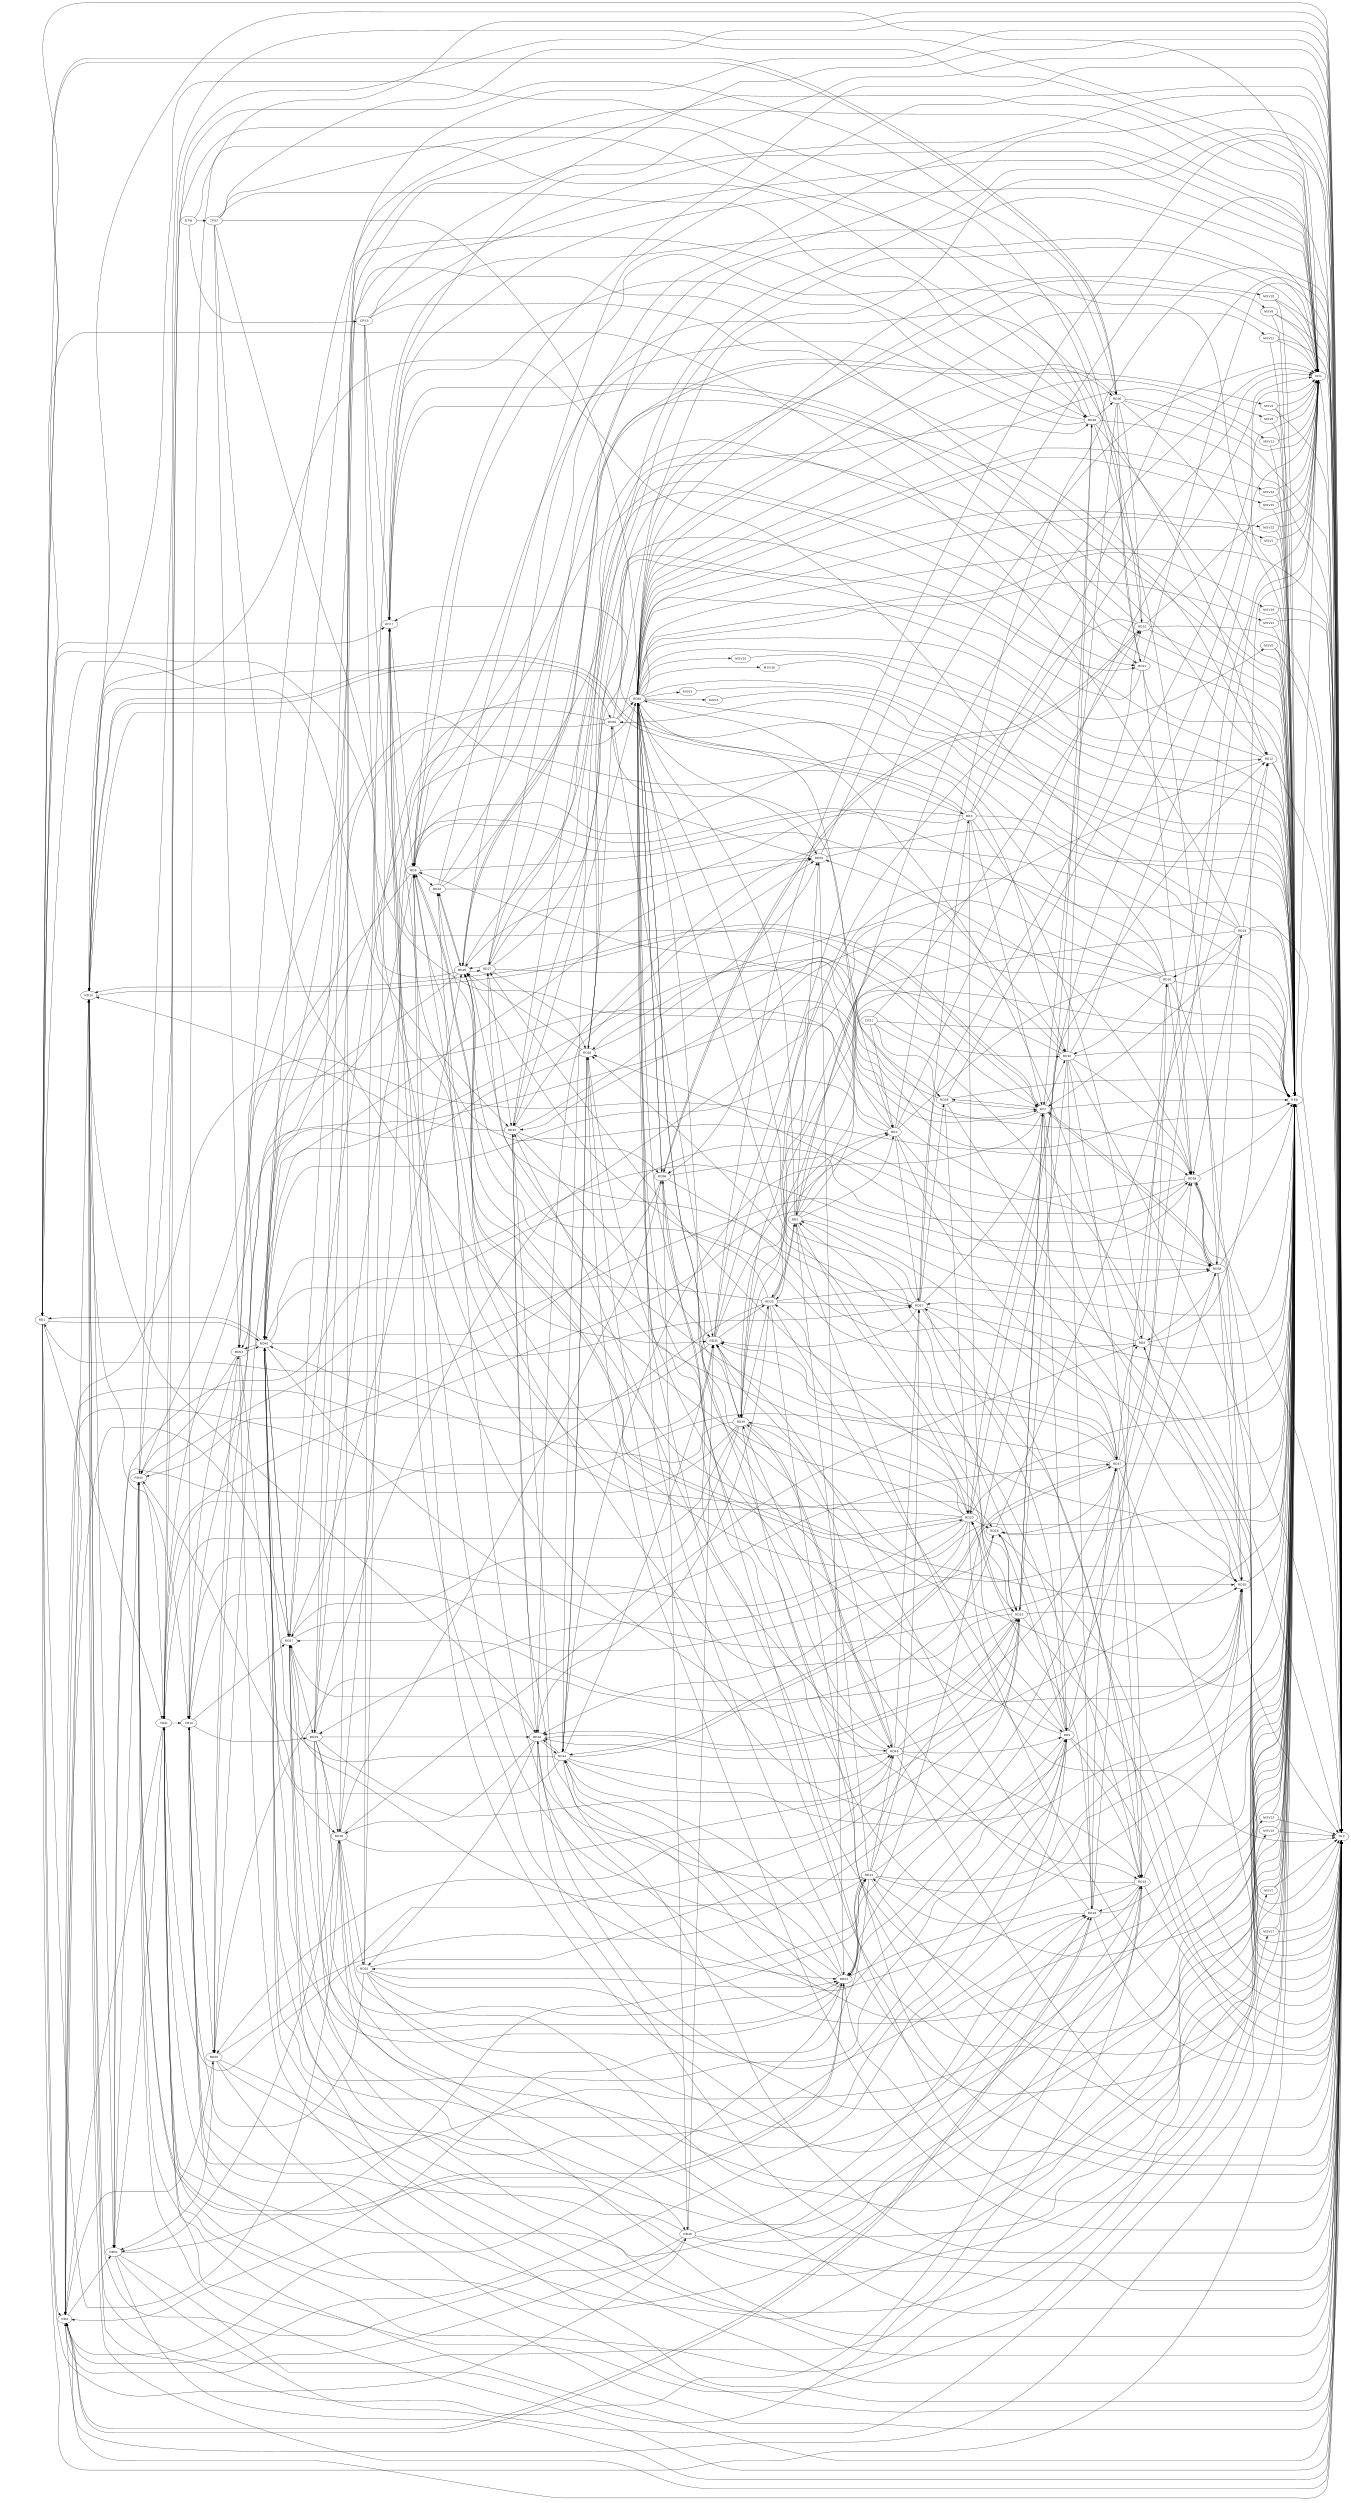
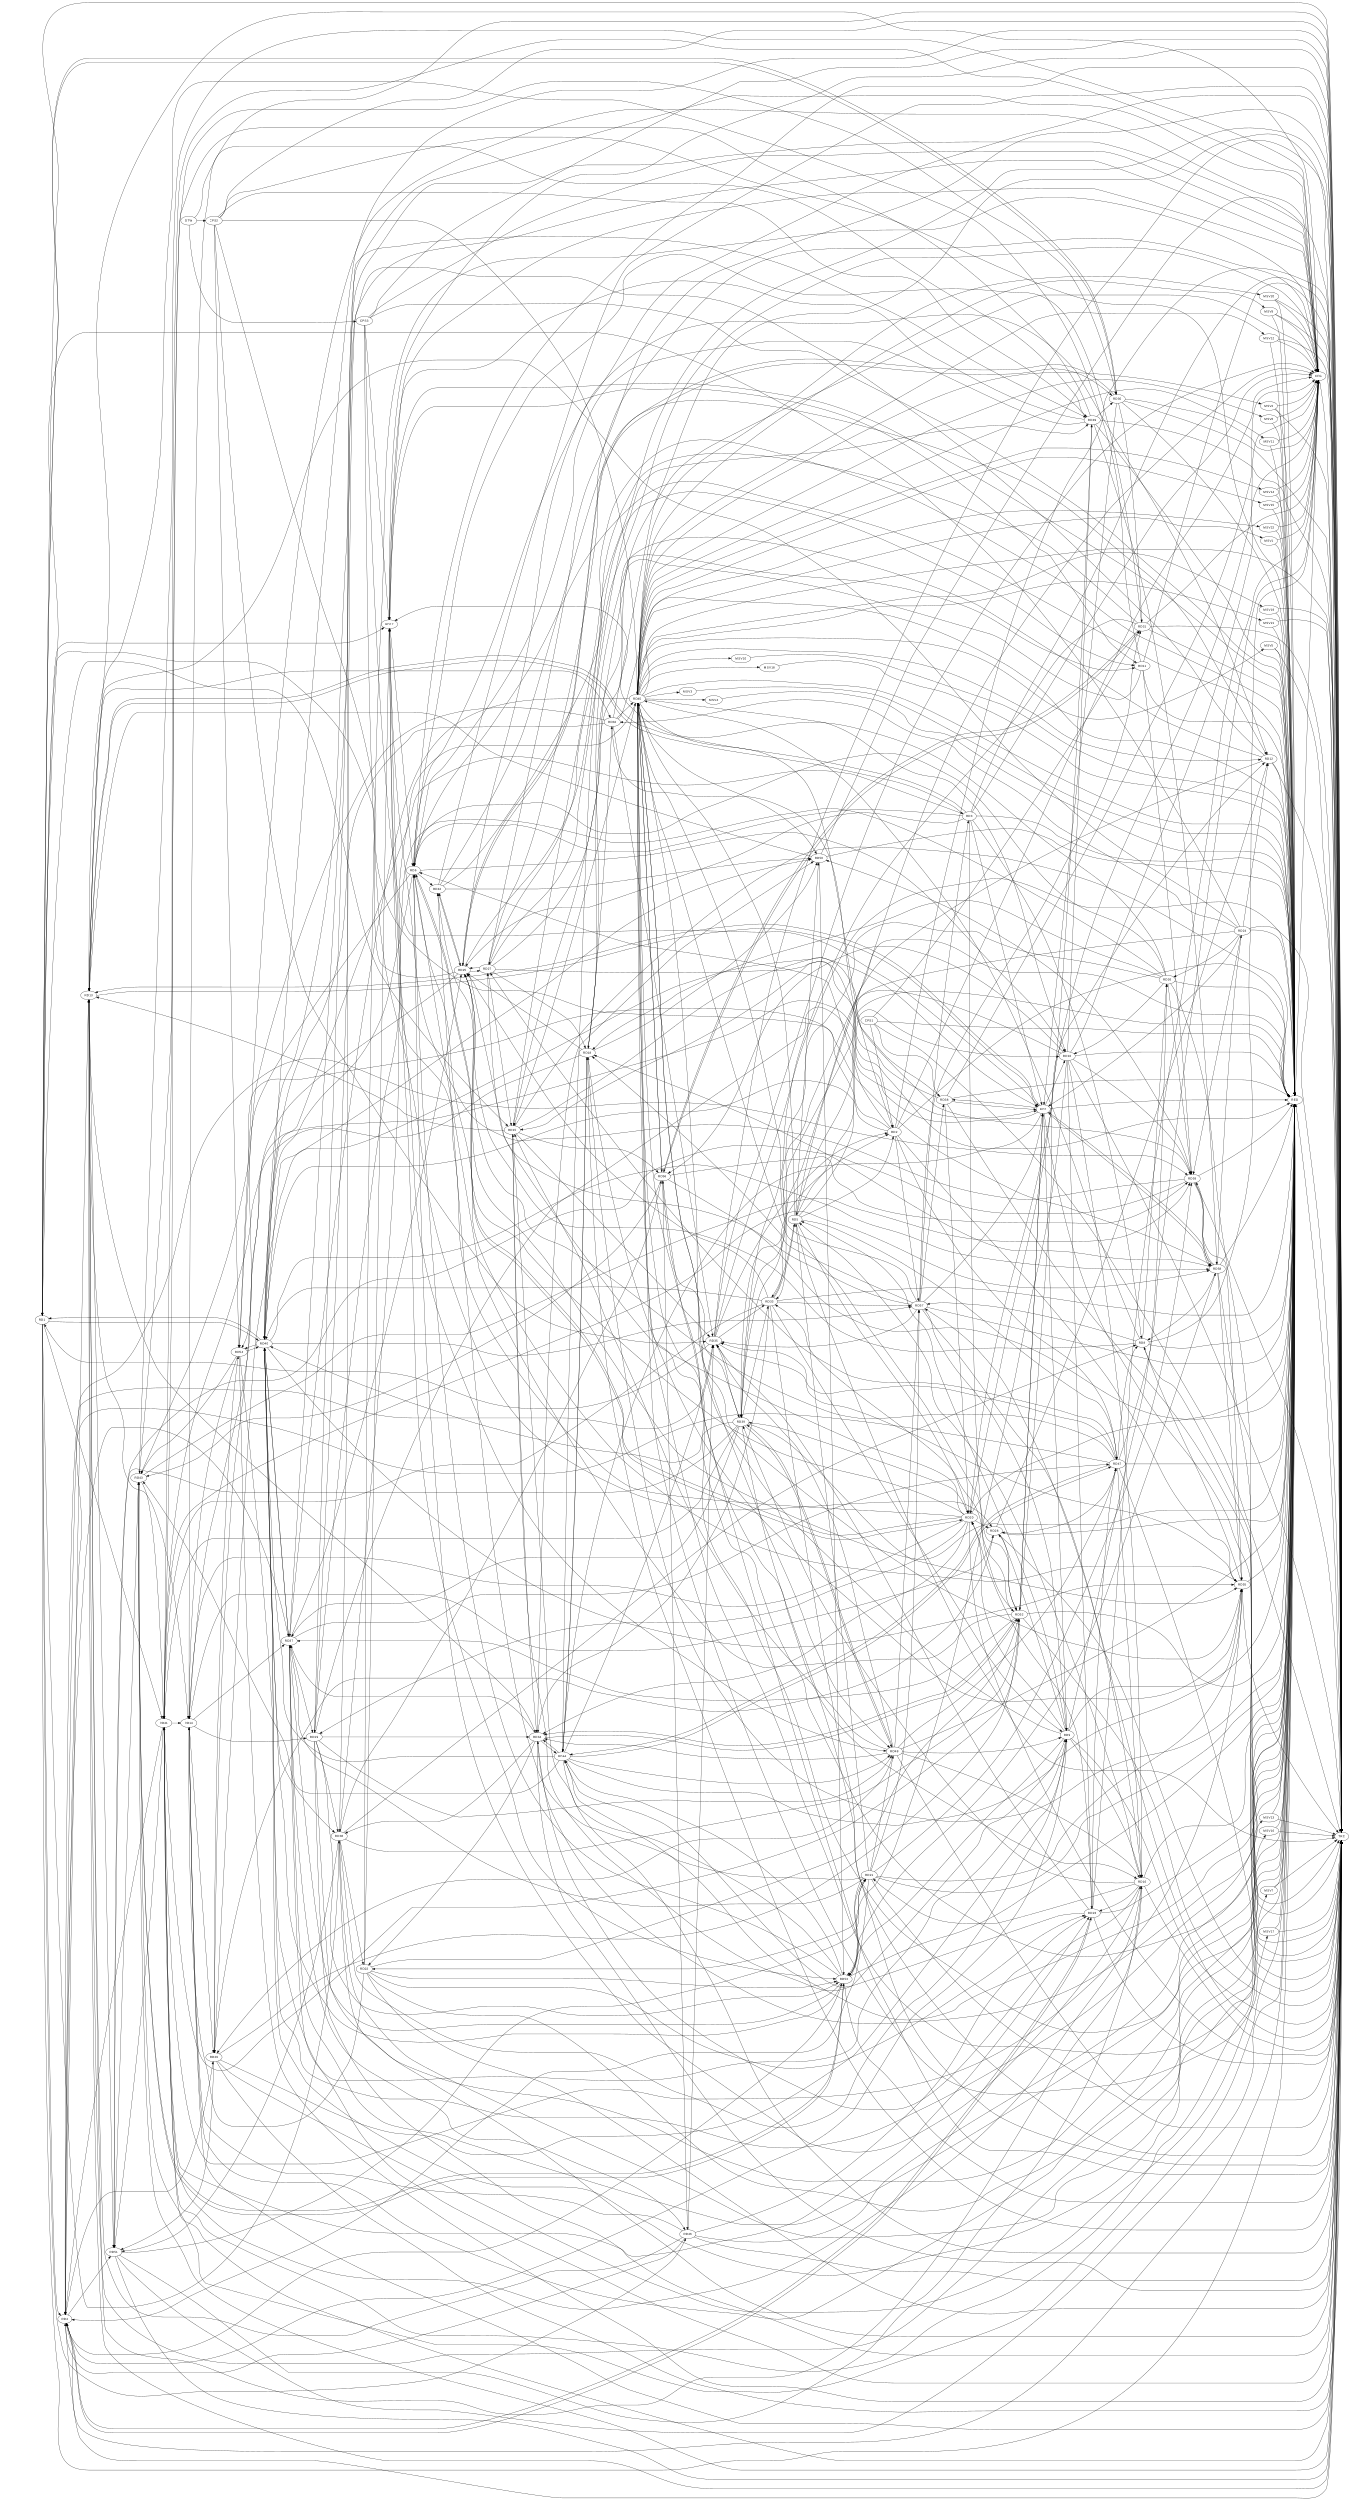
(1121, 493) -> none
